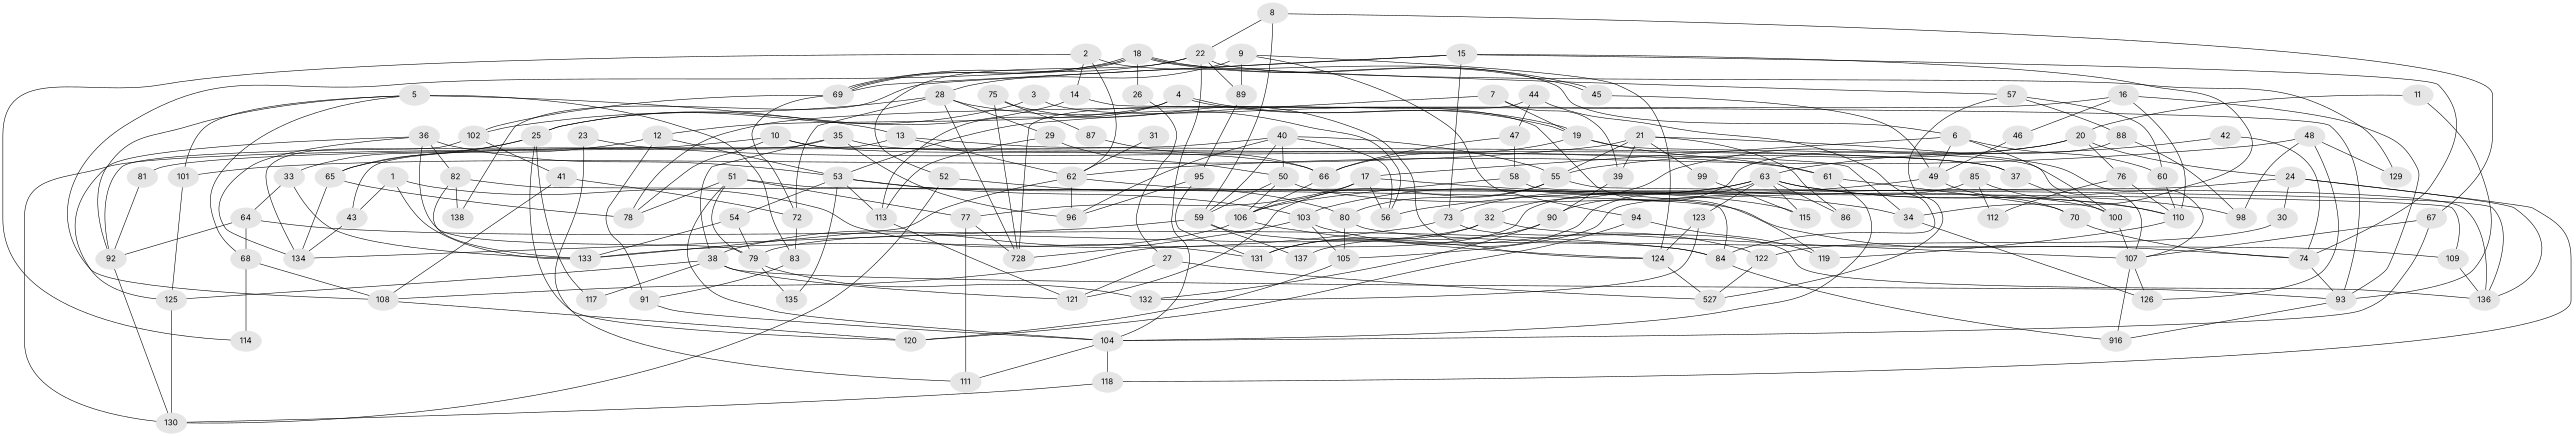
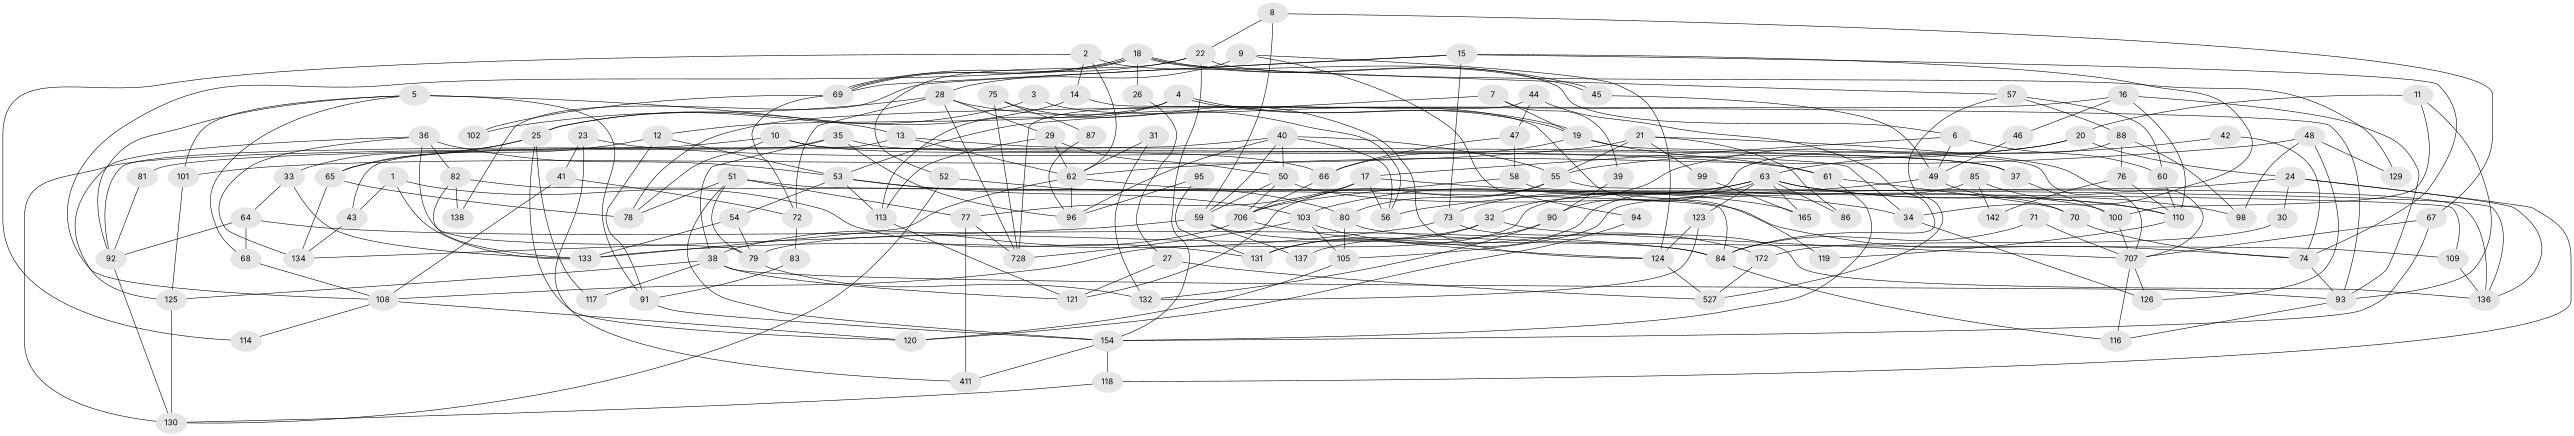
(1241, 95) -> none
(653, 119) -> (603, 126)
(1209, 153) -> (1051, 167)
(518, 157) -> (572, 157)
(1629, 157) -> none
none -> (1062, 159)
(278, 161) -> none
(2107, 162) -> (2122, 157)
(2051, 175) -> (2289, 204)
none -> (1115, 217)
(1241, 218) -> (1241, 218)
(1805, 218) -> (1805, 218)
(1993, 218) -> (1993, 218)
none -> (2034, 218)
(1732, 236) -> none
(1762, 259) -> (1762, 259)
(2131, 259) -> (2131, 259)
(246, 300) -> (315, 321)
(792, 300) -> none
(1108, 341) -> (1108, 341)
(2116, 341) -> (2116, 341)
(966, 382) -> (966, 382)
